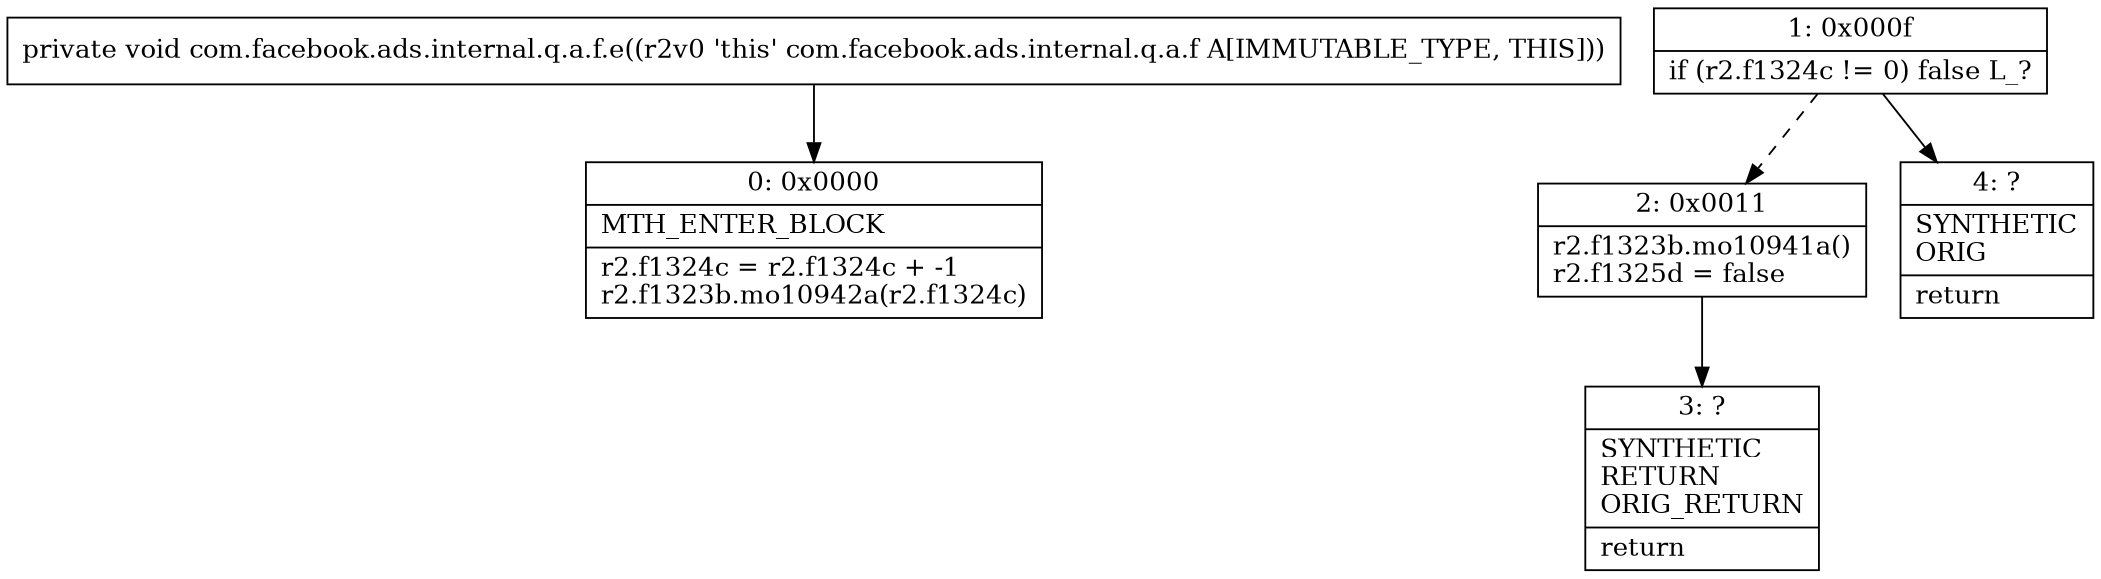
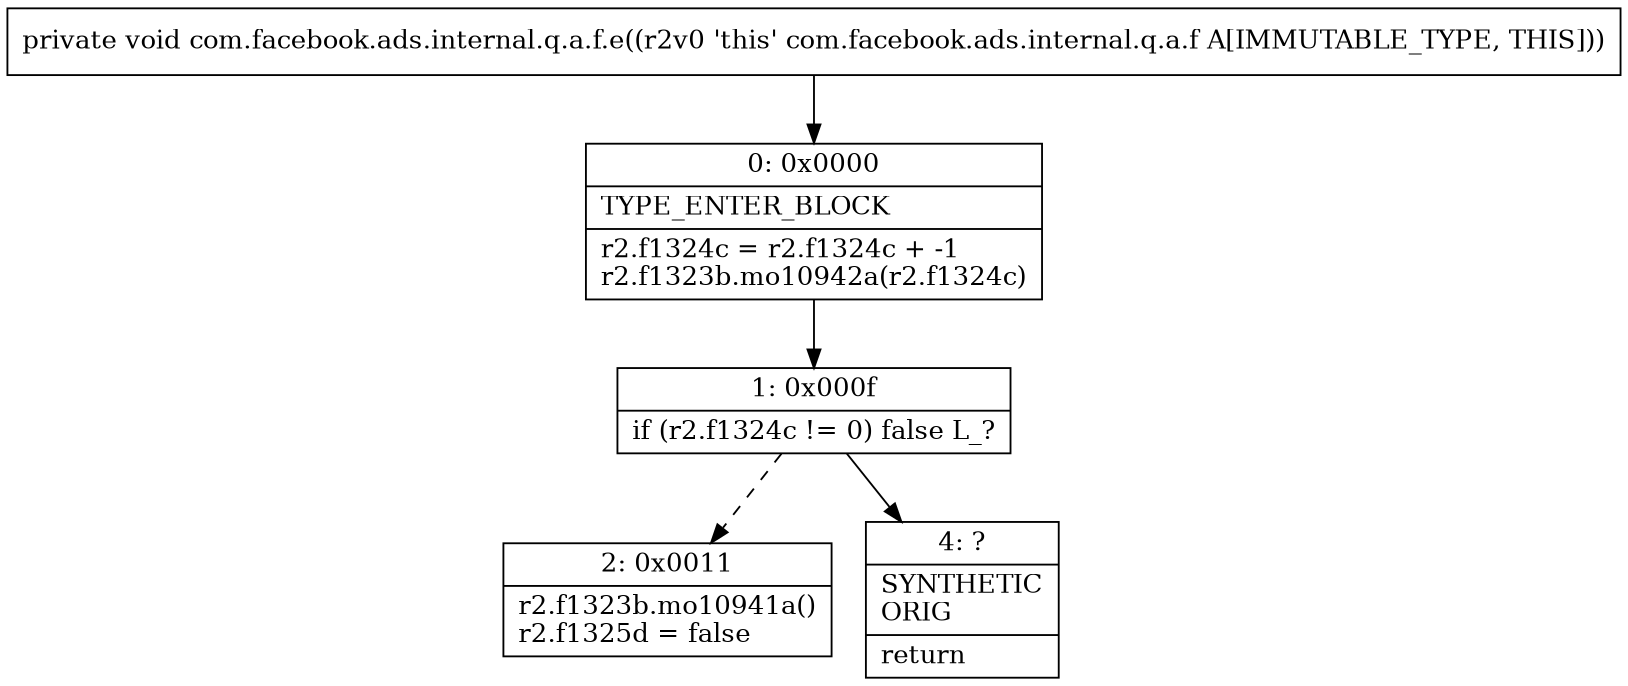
(744, 225) -> (746, 207)
none -> (814, 325)
(1702, 478) -> none
